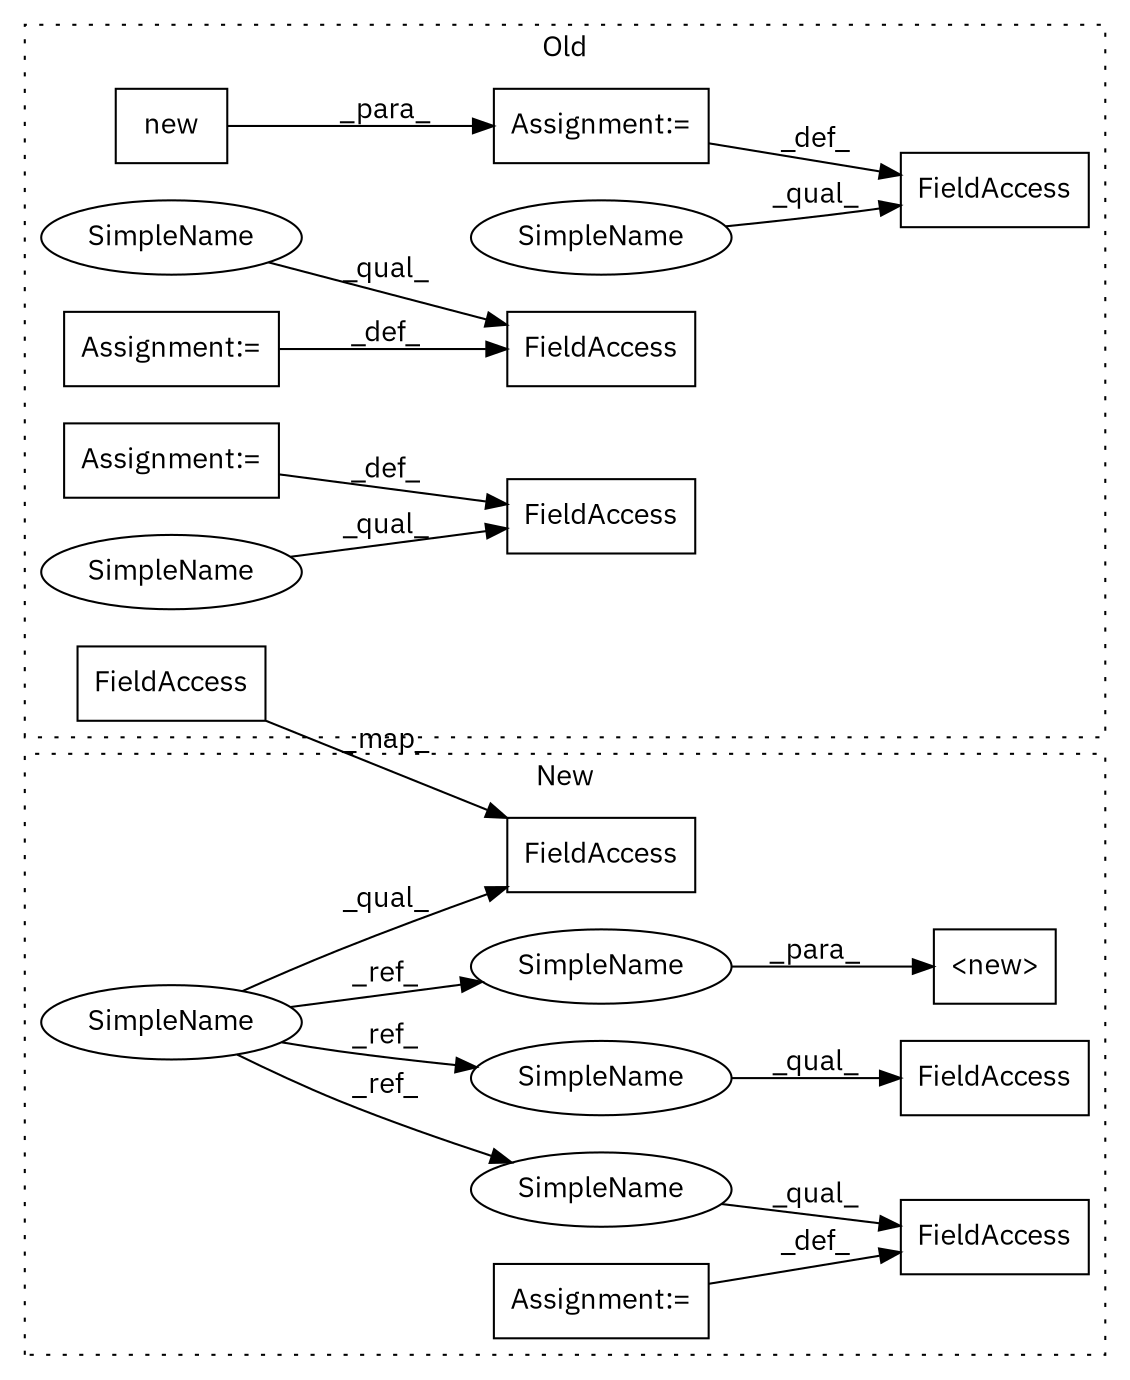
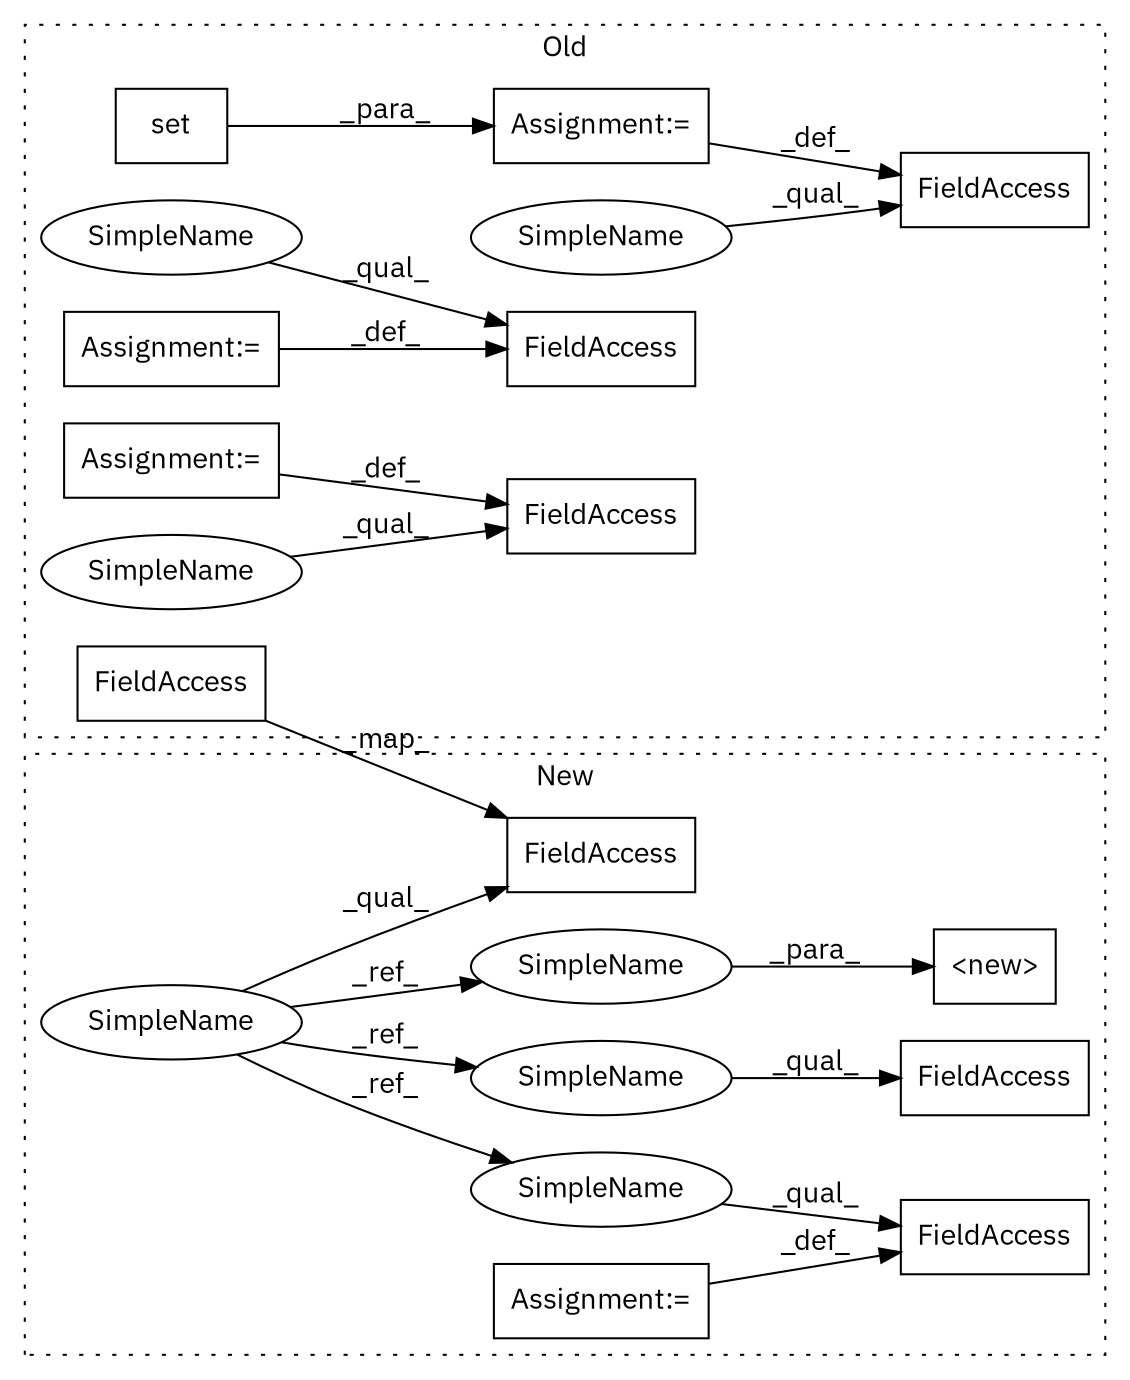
(172, 126) -> (172, 126)
